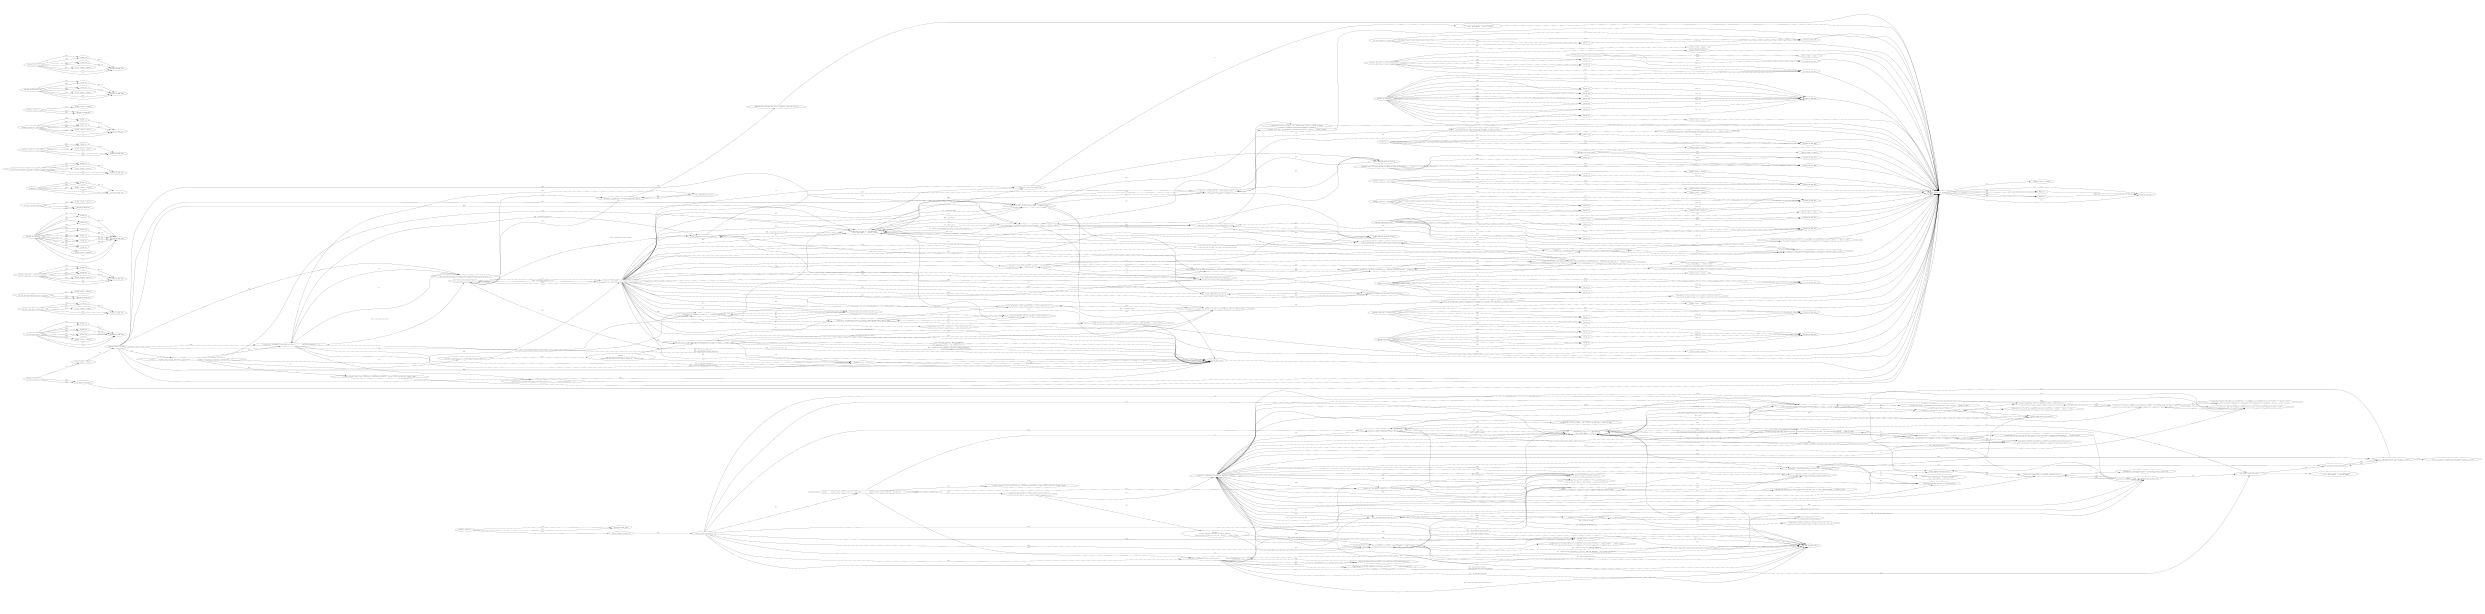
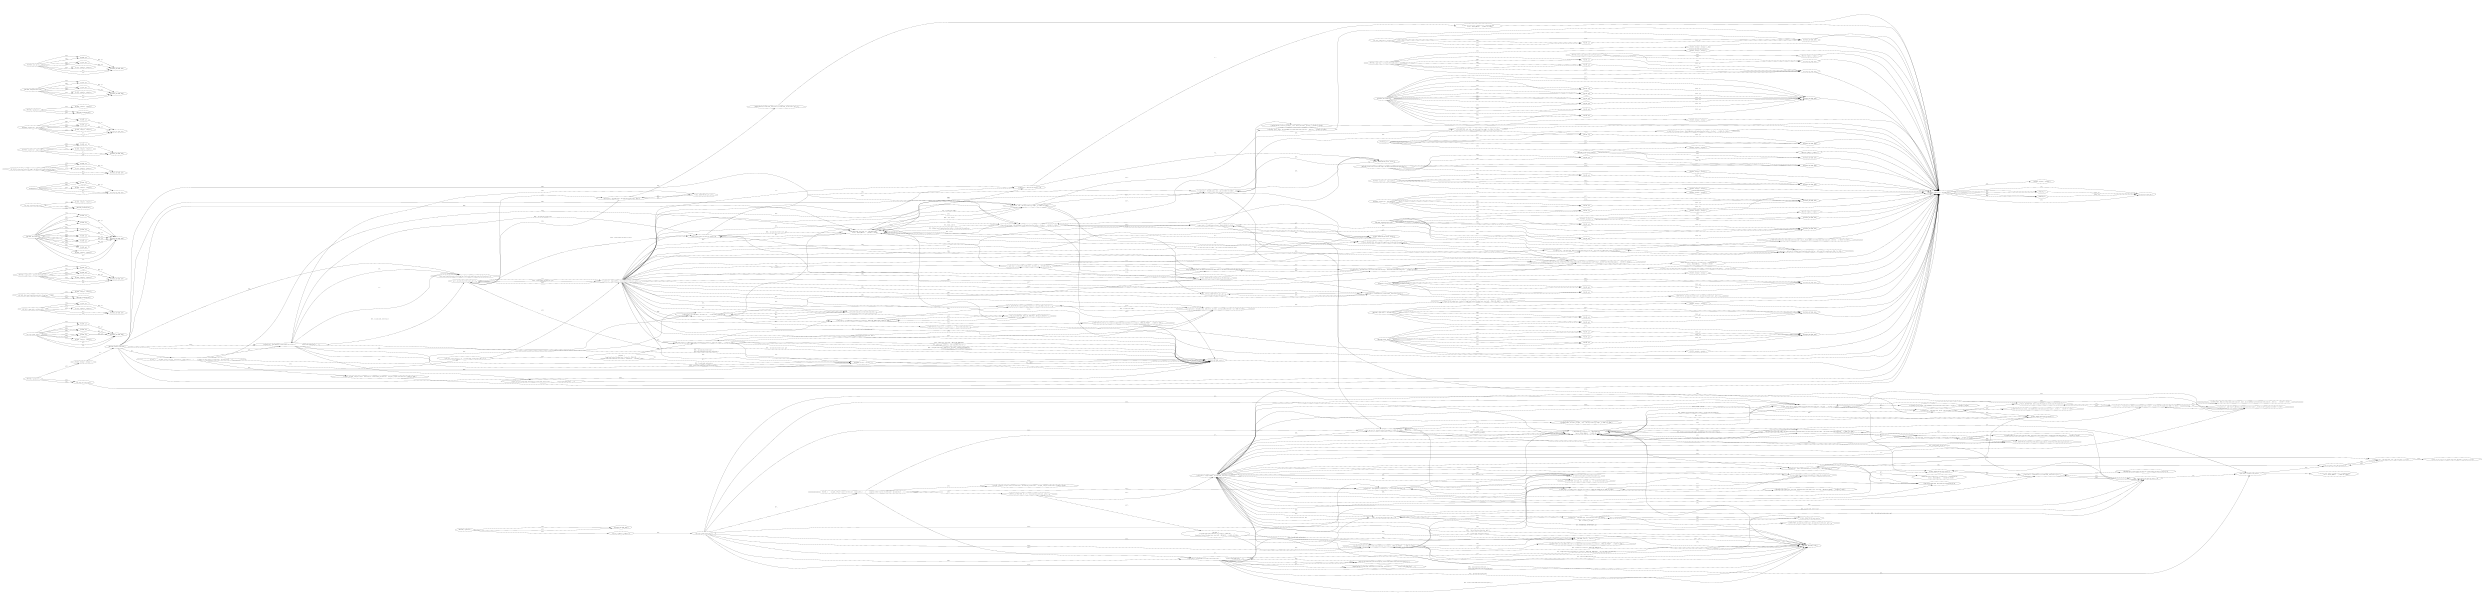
(1113, 193) -> (1511, 389)
(1909, 391) -> (1336, 263)
